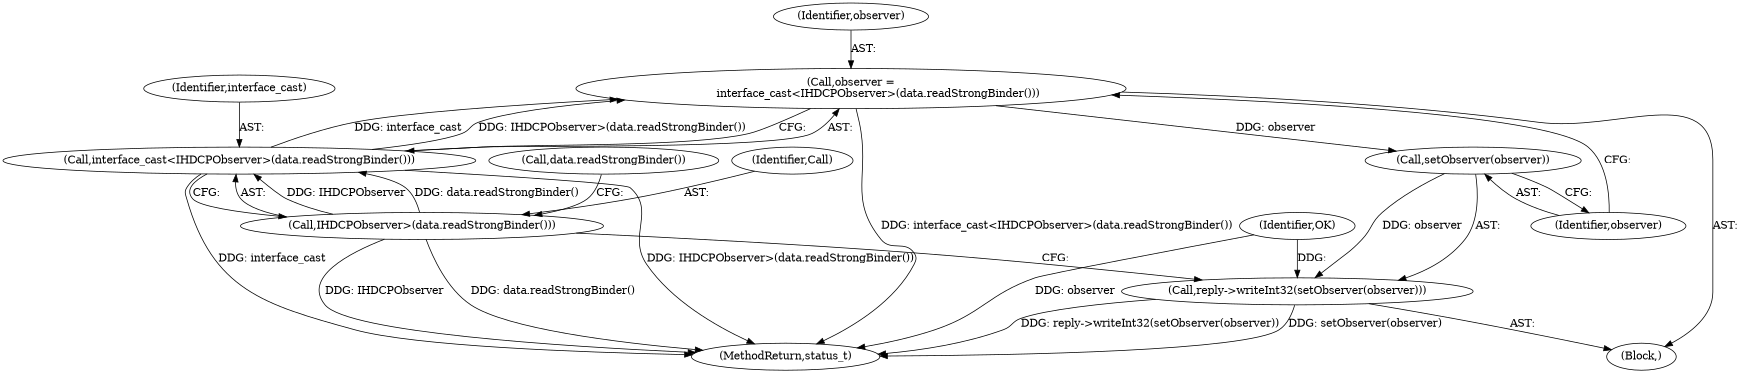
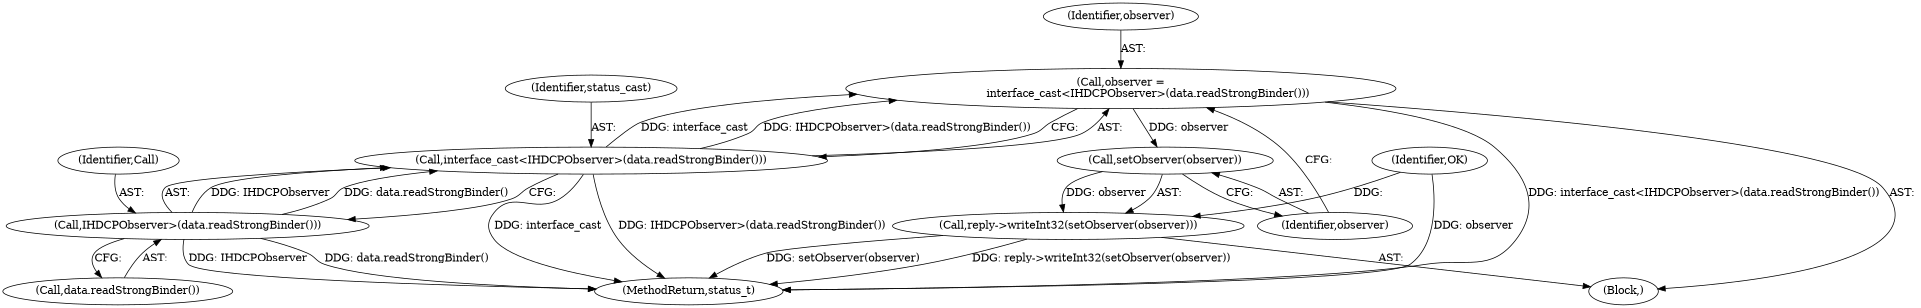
(239, 89) -> (591, 89)
(612, 193) -> (157, 259)
(886, 251) -> (99, 249)
